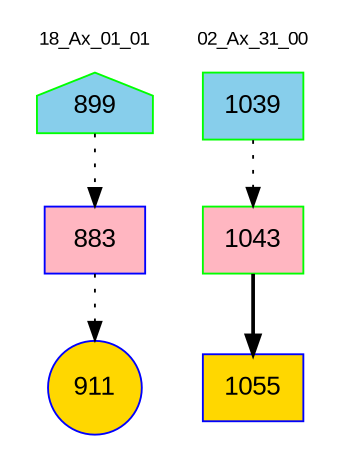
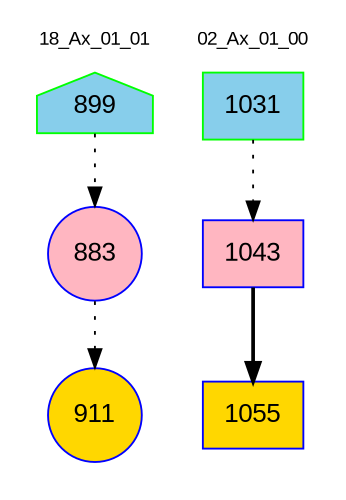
(253, 40) -> (253, 40)
(253, 106) -> (253, 106)
(95, 240) -> (95, 254)
(253, 240) -> (253, 254)
